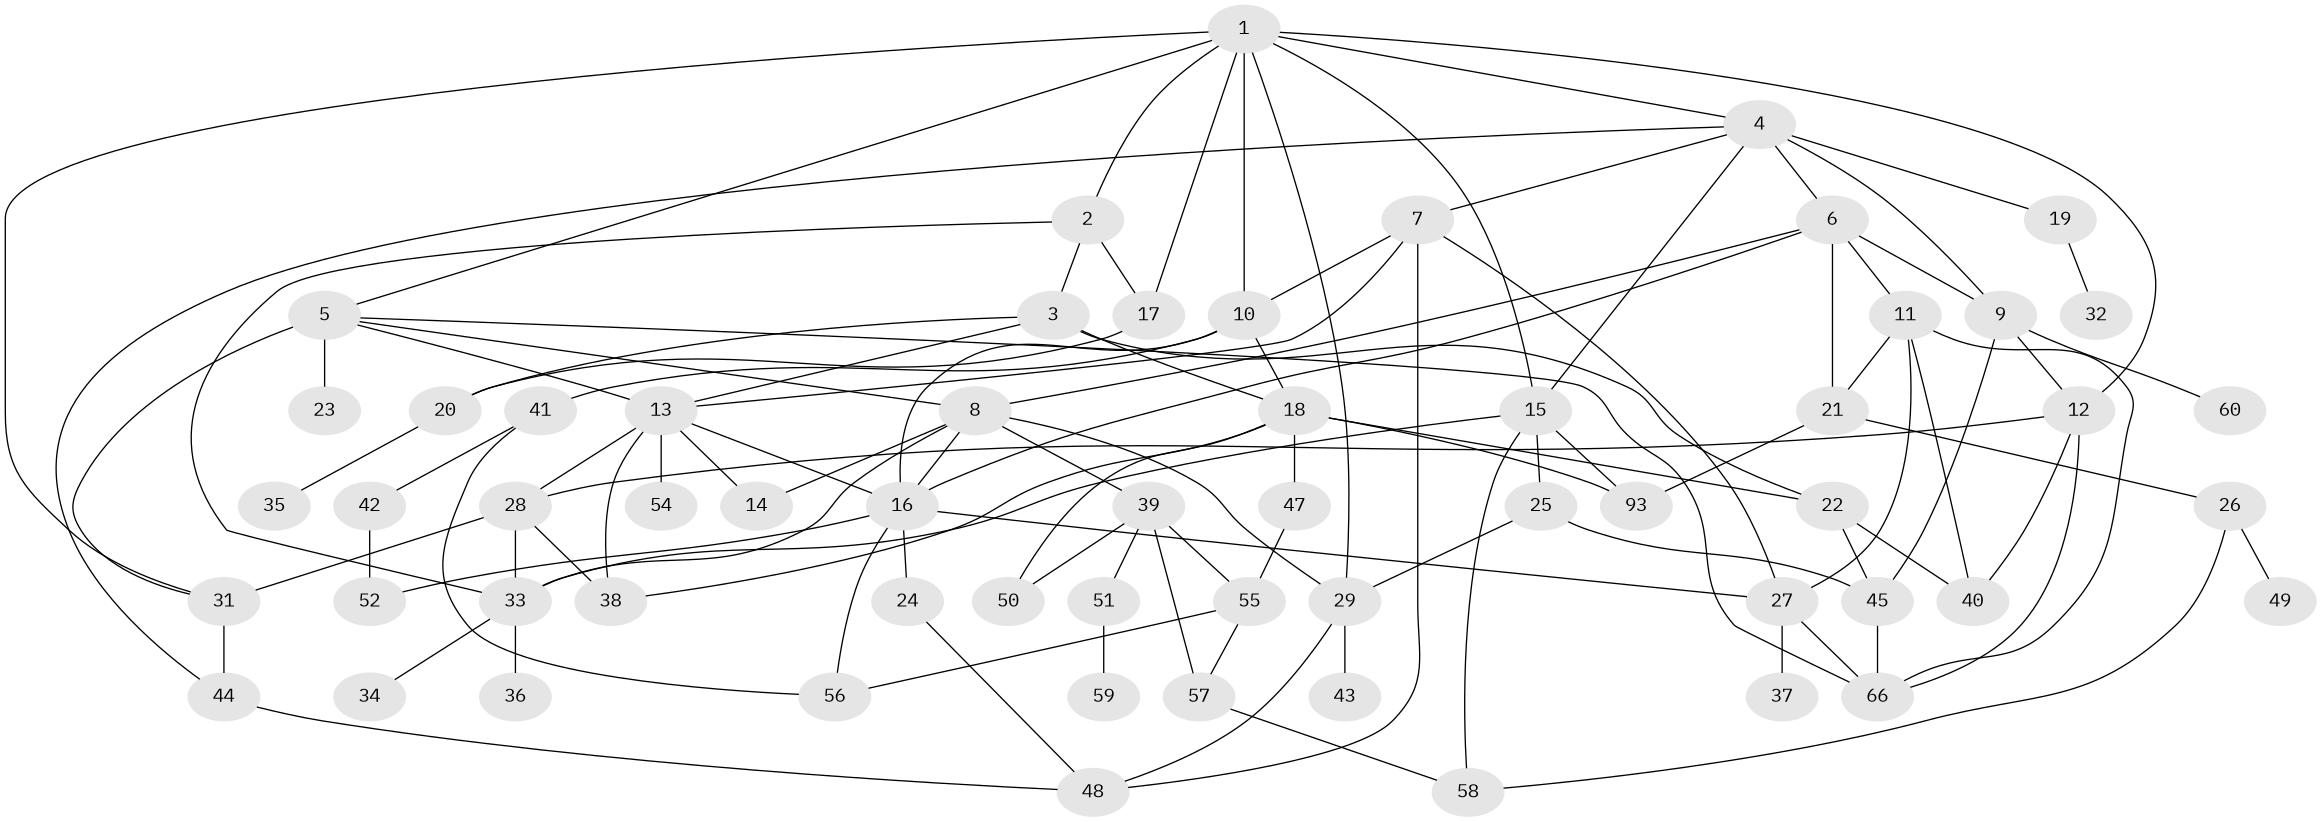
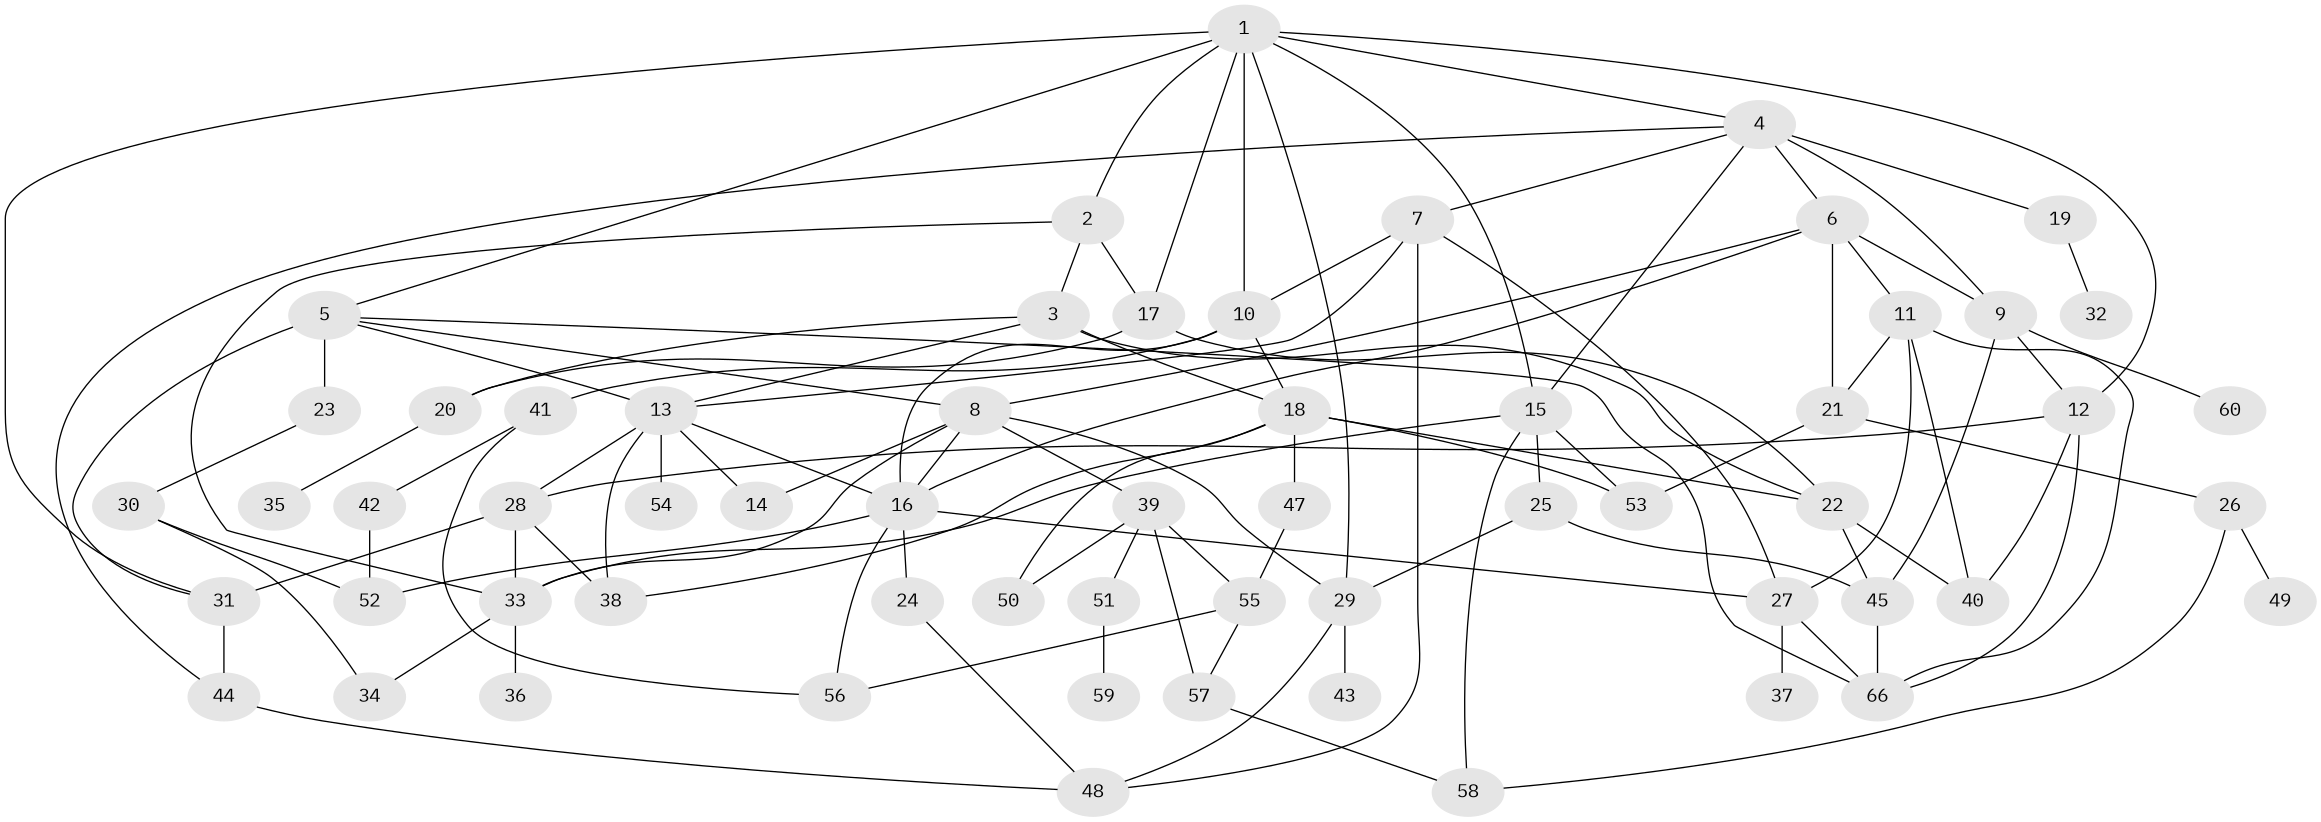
none -> (1444, 355)
none -> (129, 506)
(1636, 506) -> (1636, 506)
